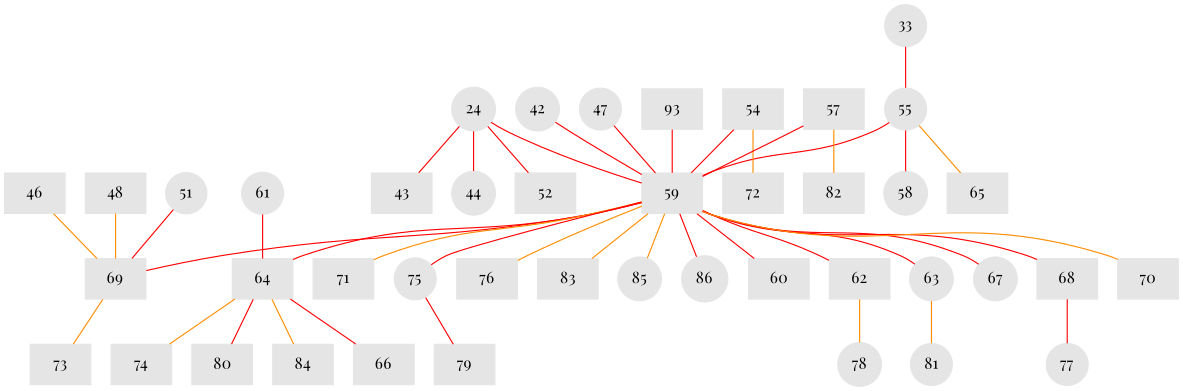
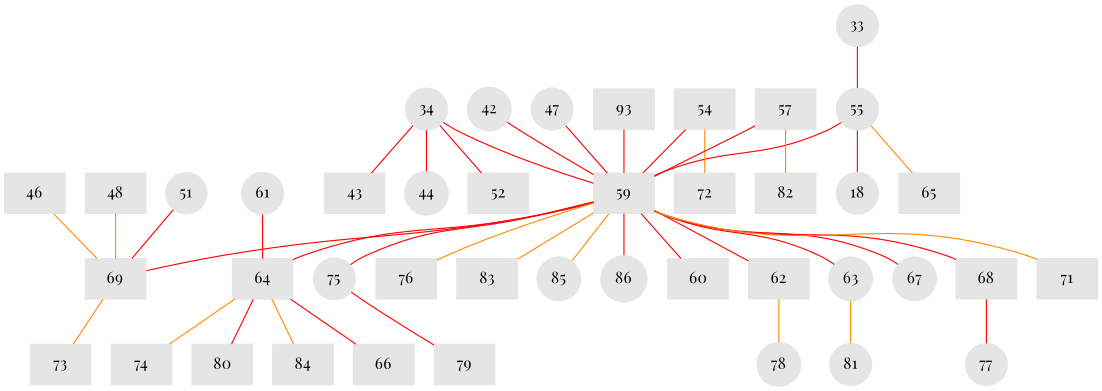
(474, 109) -> (426, 109)
(906, 193) -> (857, 193)
(1148, 279) -> none
